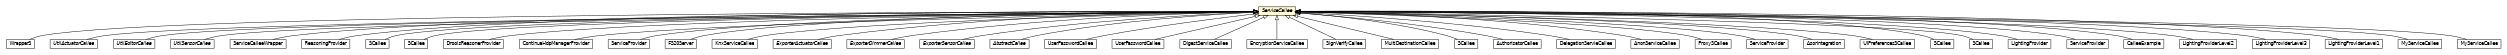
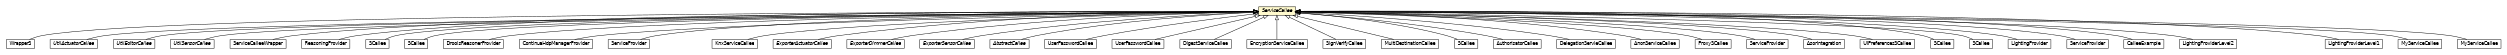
(681, 44) -> none
(2281, 44) -> none
